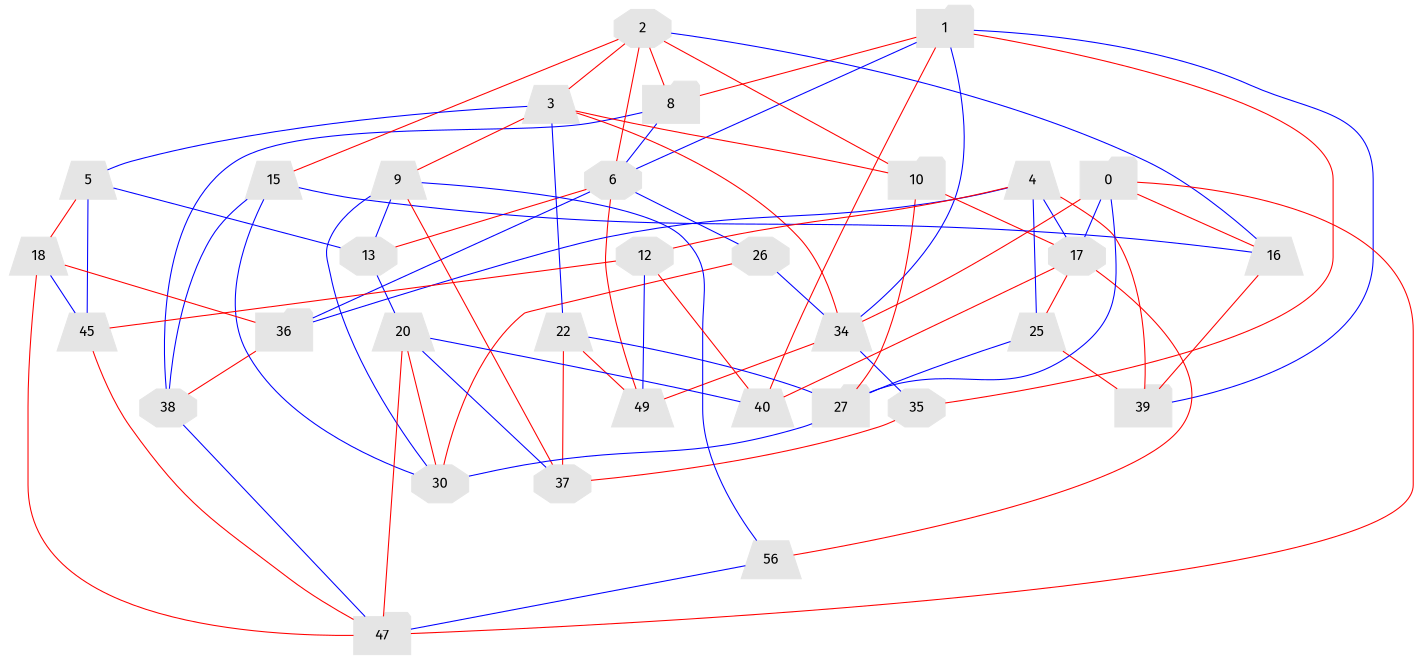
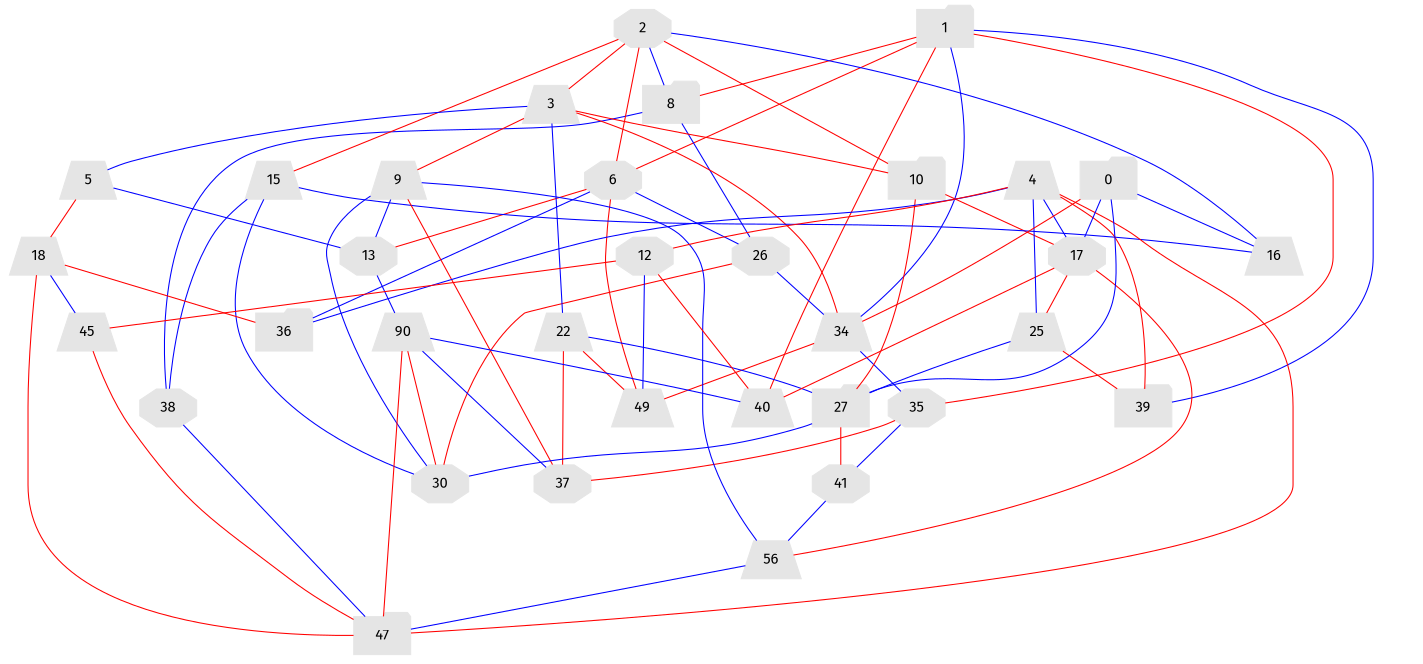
(657, 67) -> (657, 67)
(769, 109) -> (769, 109)
(641, 144) -> (718, 183)
(1196, 220) -> (1196, 220)
(88, 256) -> none
(403, 332) -> (403, 332)
(1209, 332) -> none
(222, 373) -> none
none -> (841, 484)
(1169, 571) -> (1066, 567)
